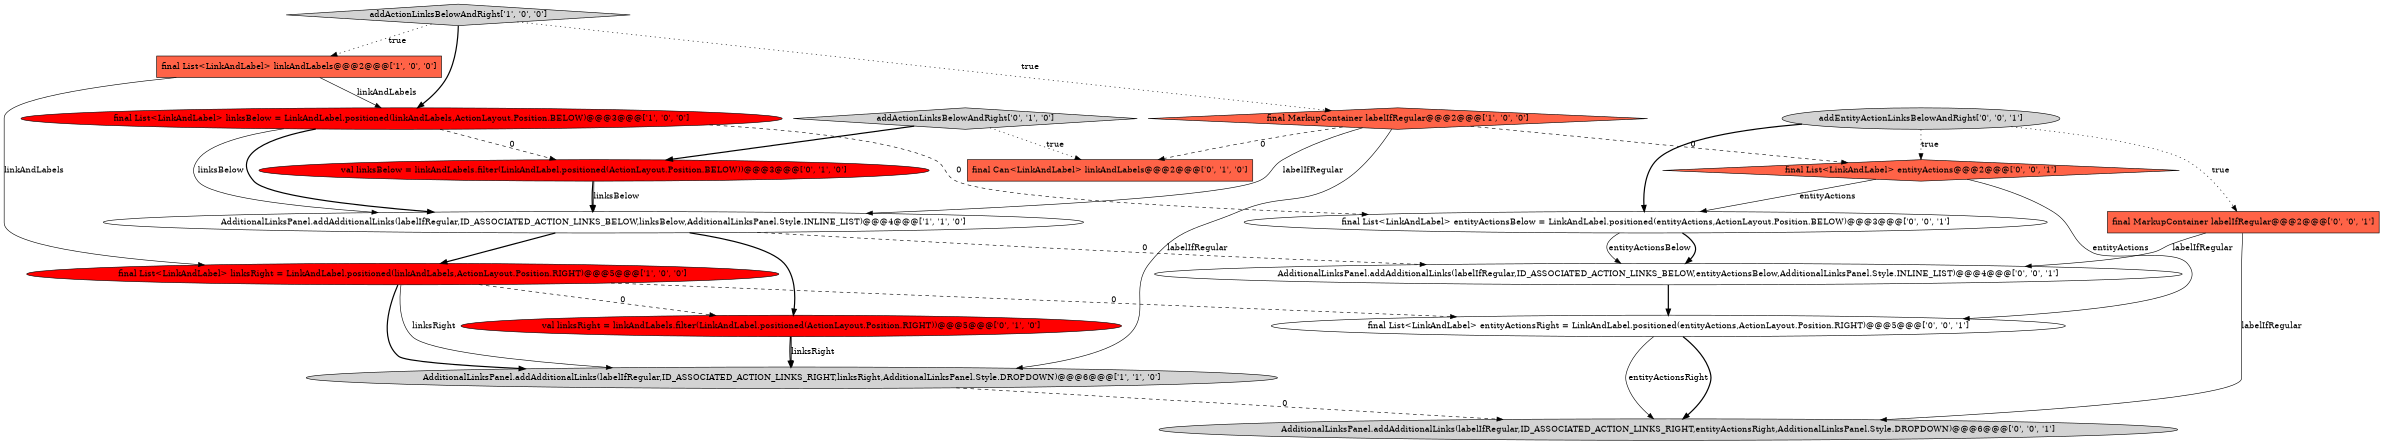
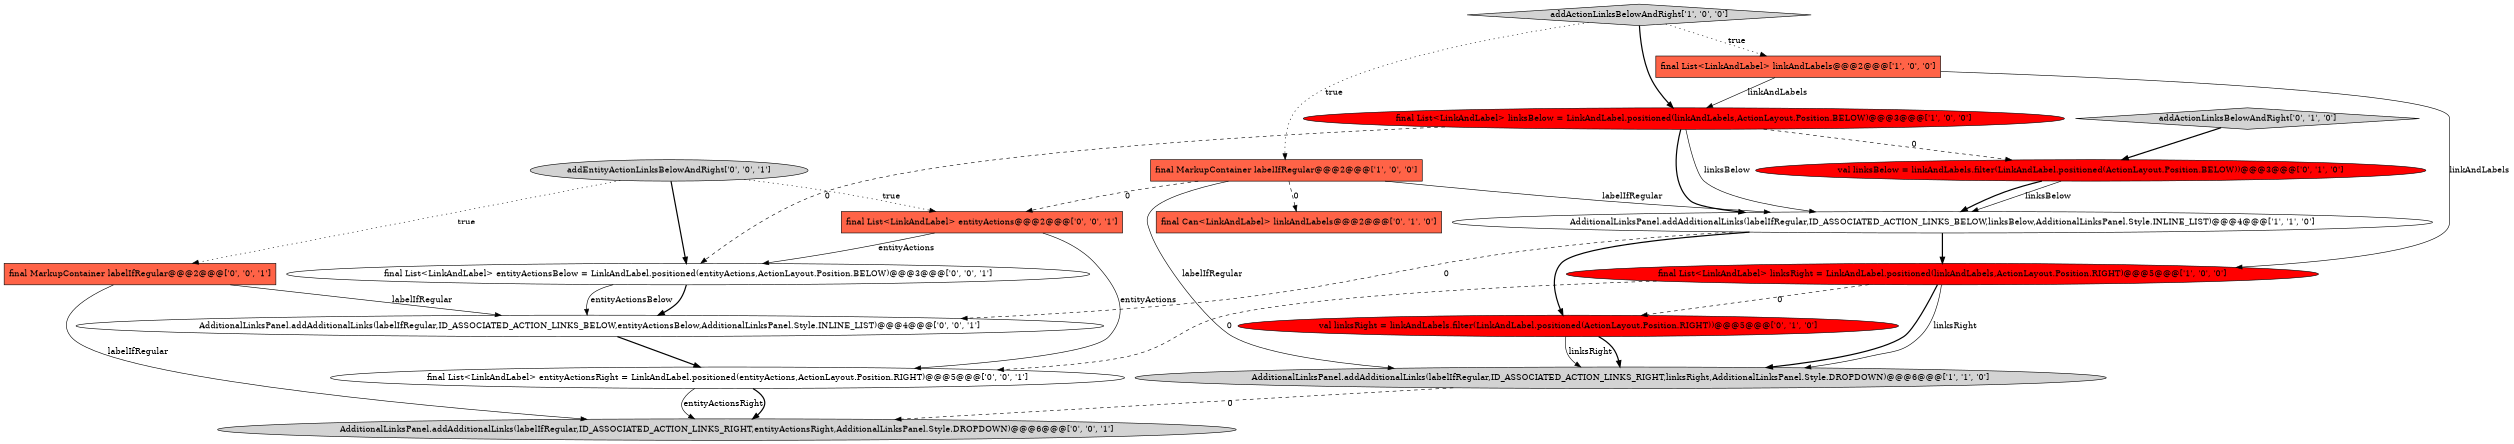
(1398, 119) -> (1286, 170)
(1033, 143) -> none
(1921, 170) -> (982, 222)
